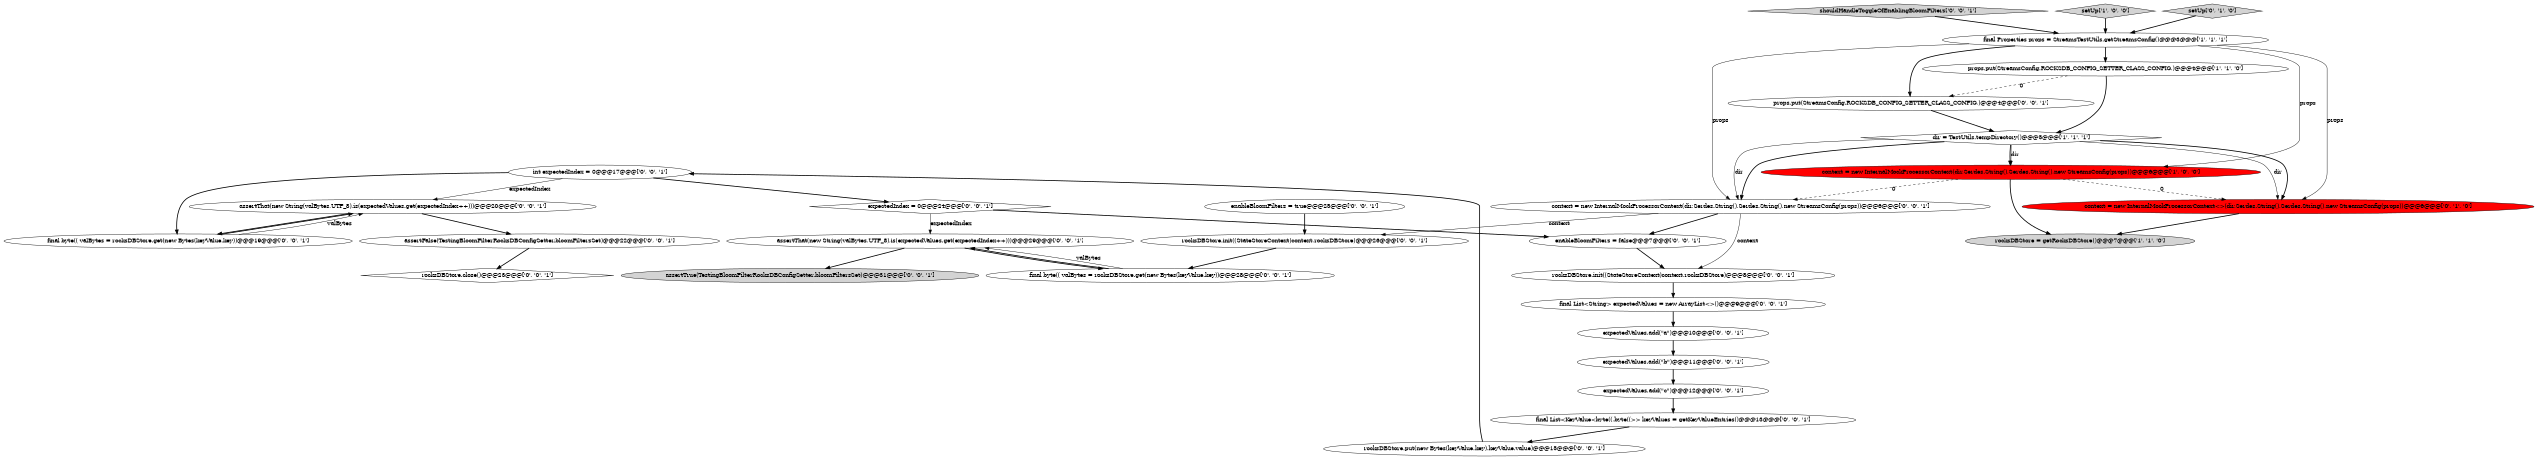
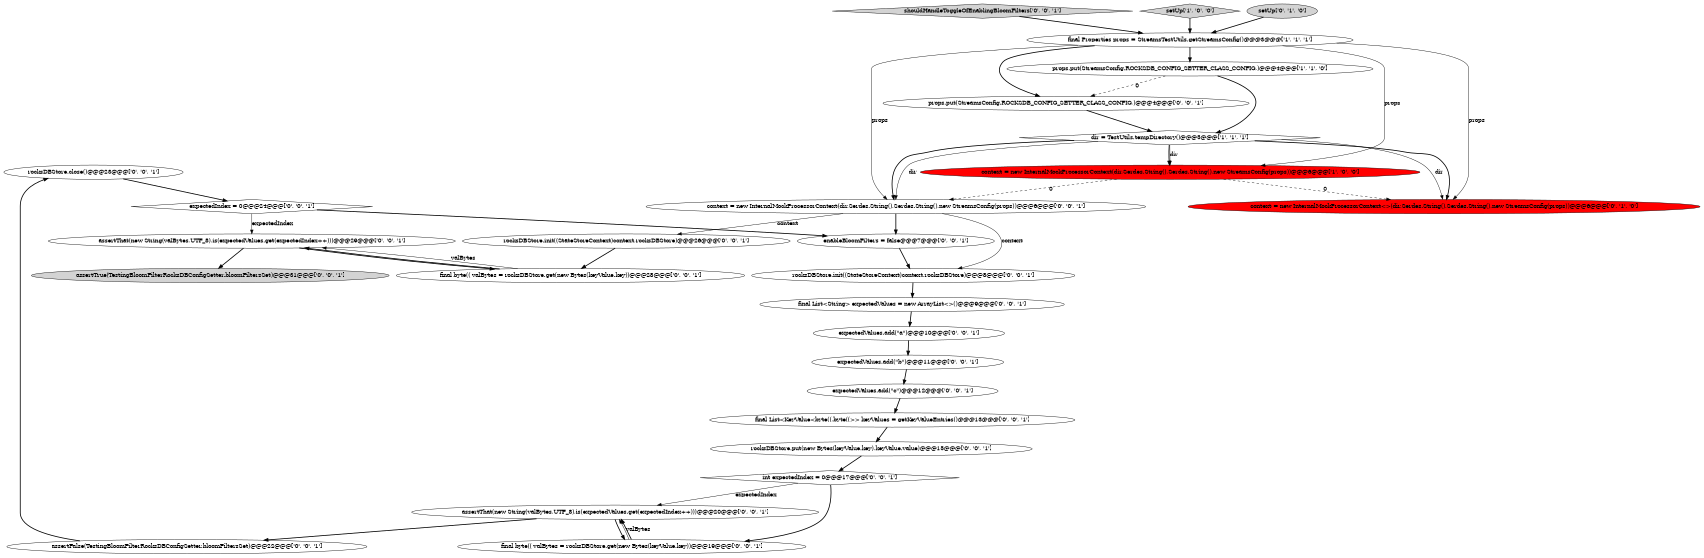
(2212, 11) -> (1282, 11)
(600, 172) -> (830, 478)
(769, 190) -> (173, 190)
(1305, 207) -> none
(2080, 241) -> none
(487, 276) -> (93, 172)
